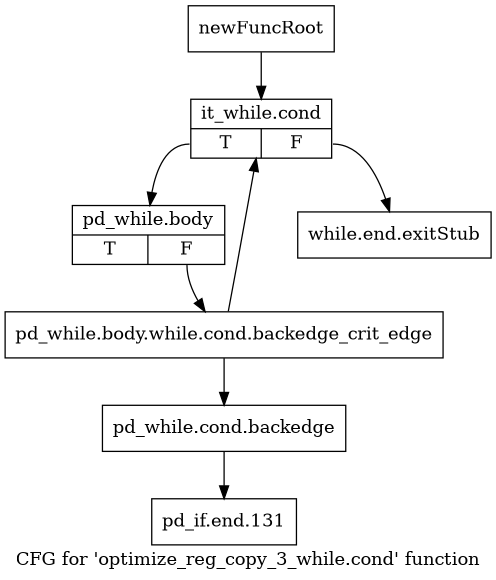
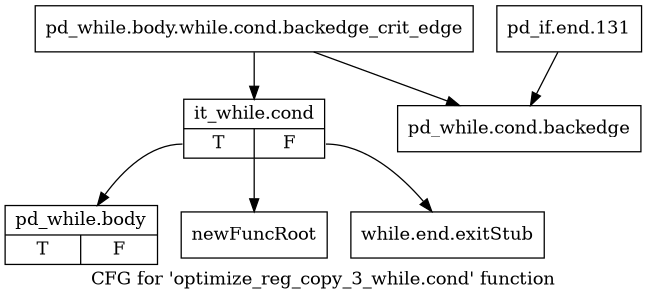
(261, 69) -> (254, 179)
(190, 284) -> none
(224, 469) -> (547, 73)
